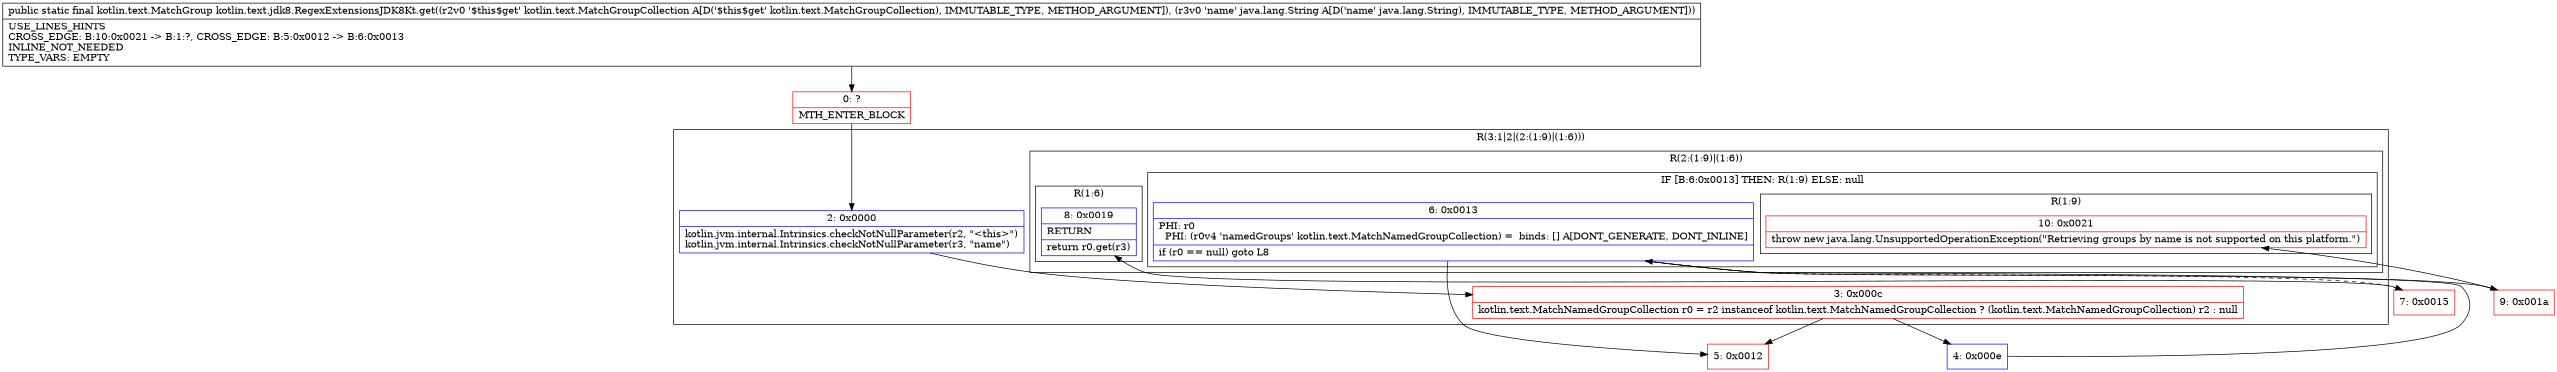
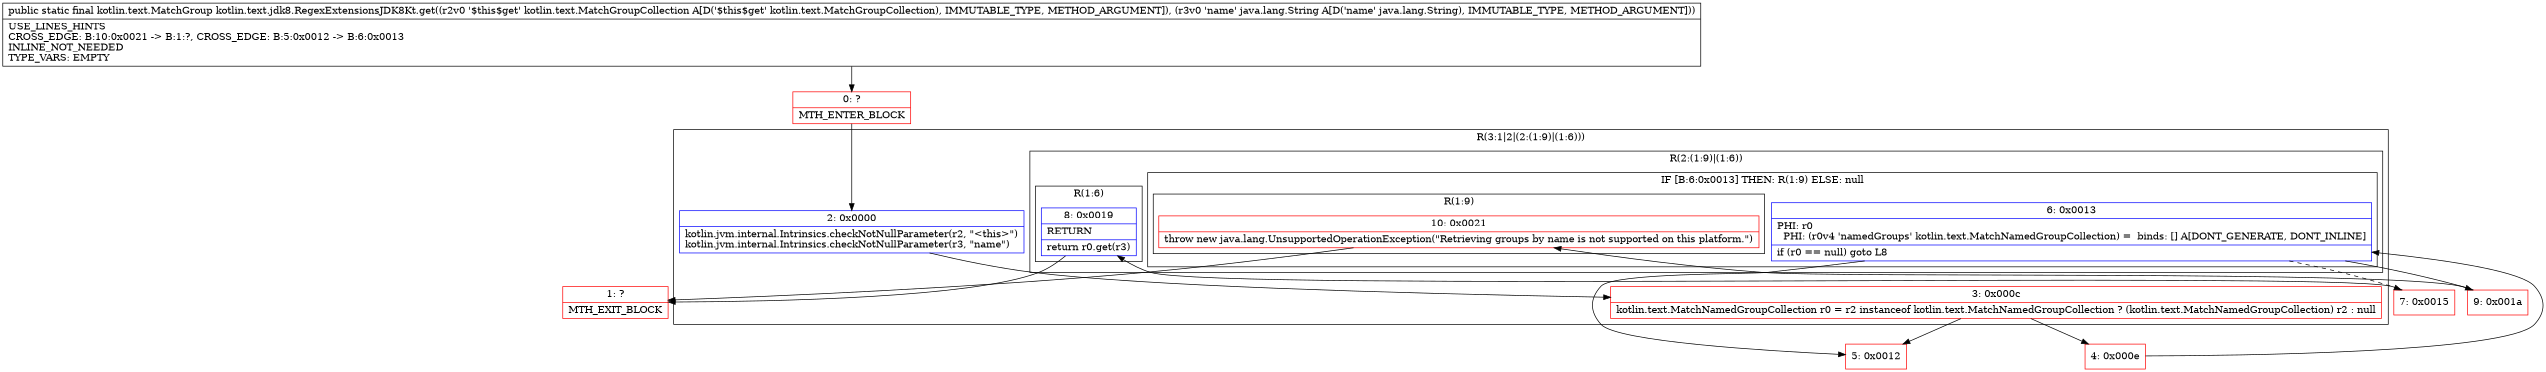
none -> (615, 303)
(1977, 357) -> (2115, 357)
